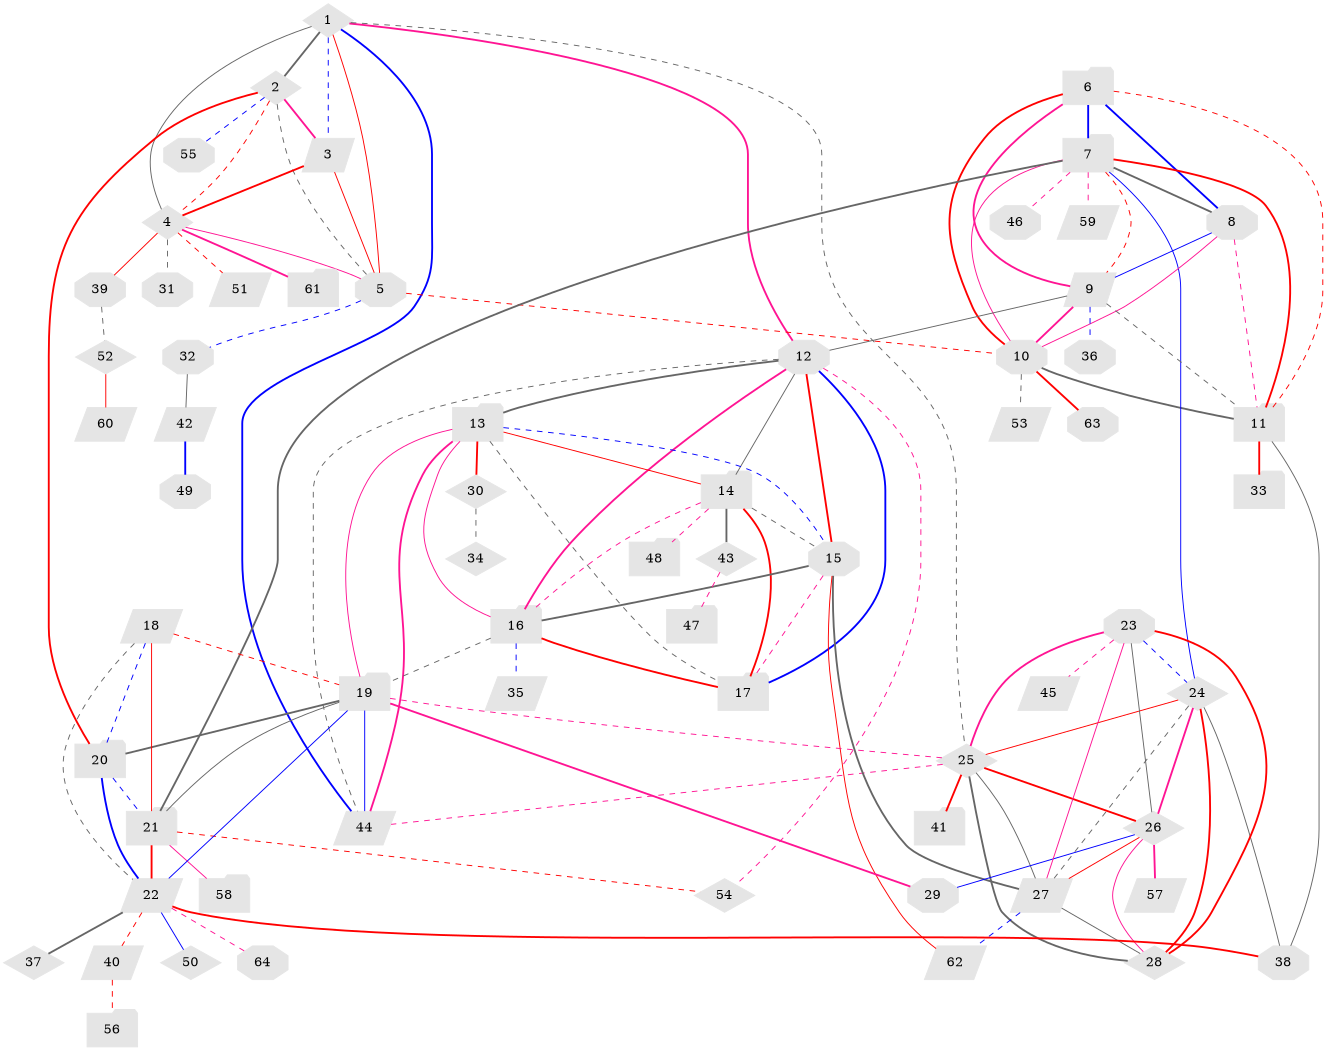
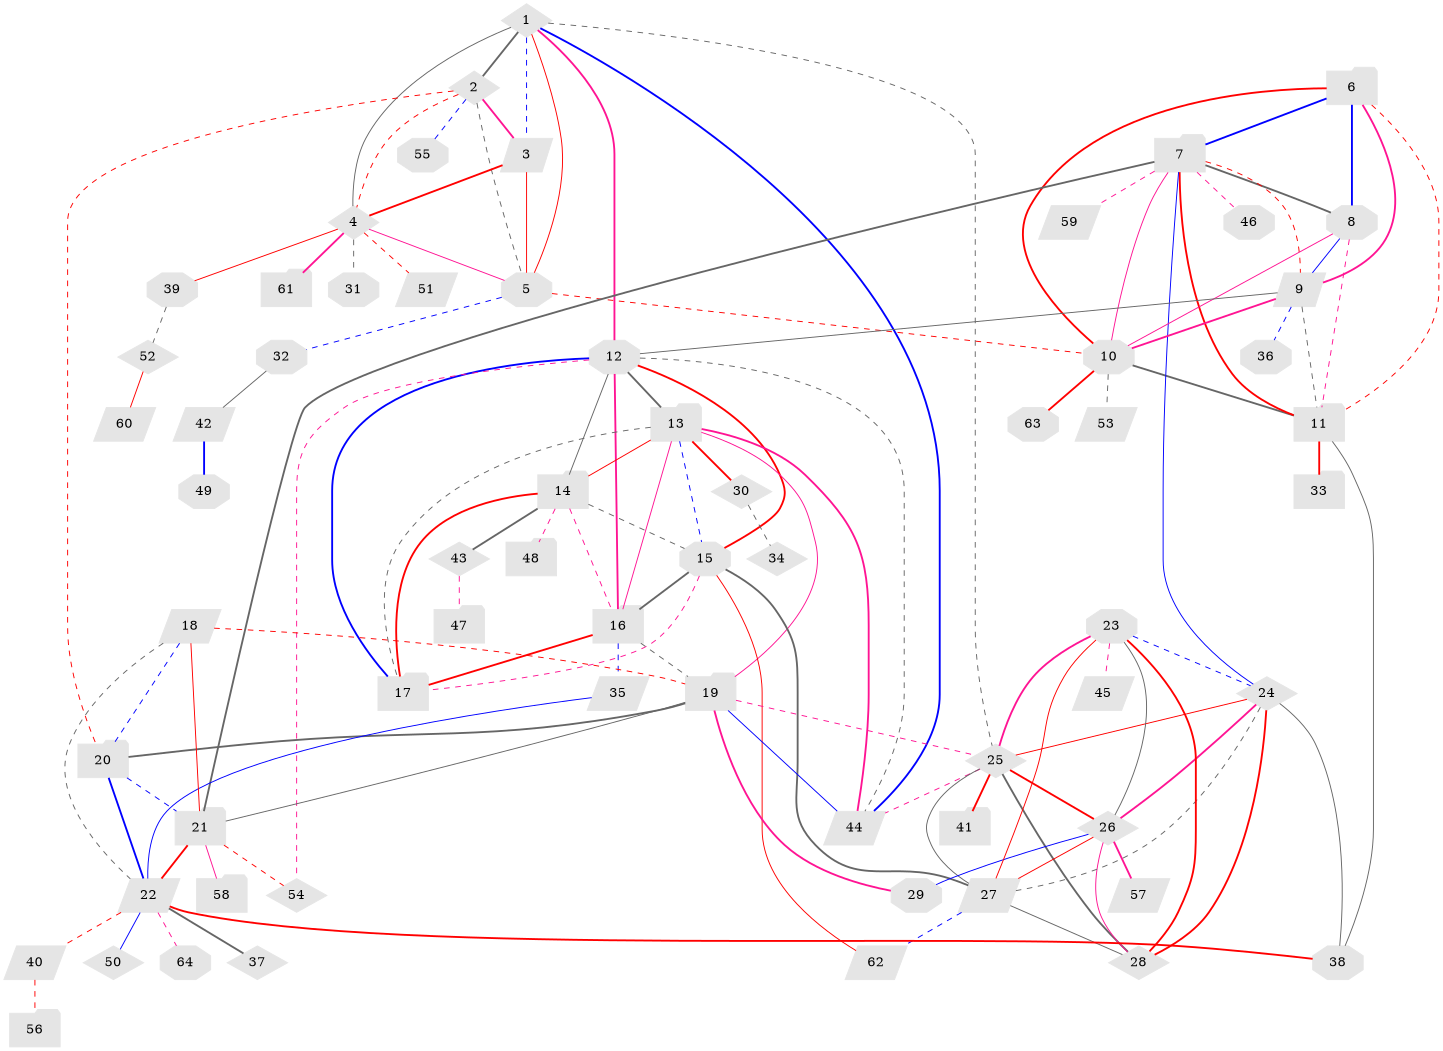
(49, 371) -> (68, 274)
(1085, 761) -> (1040, 755)
(258, 794) -> (325, 745)
